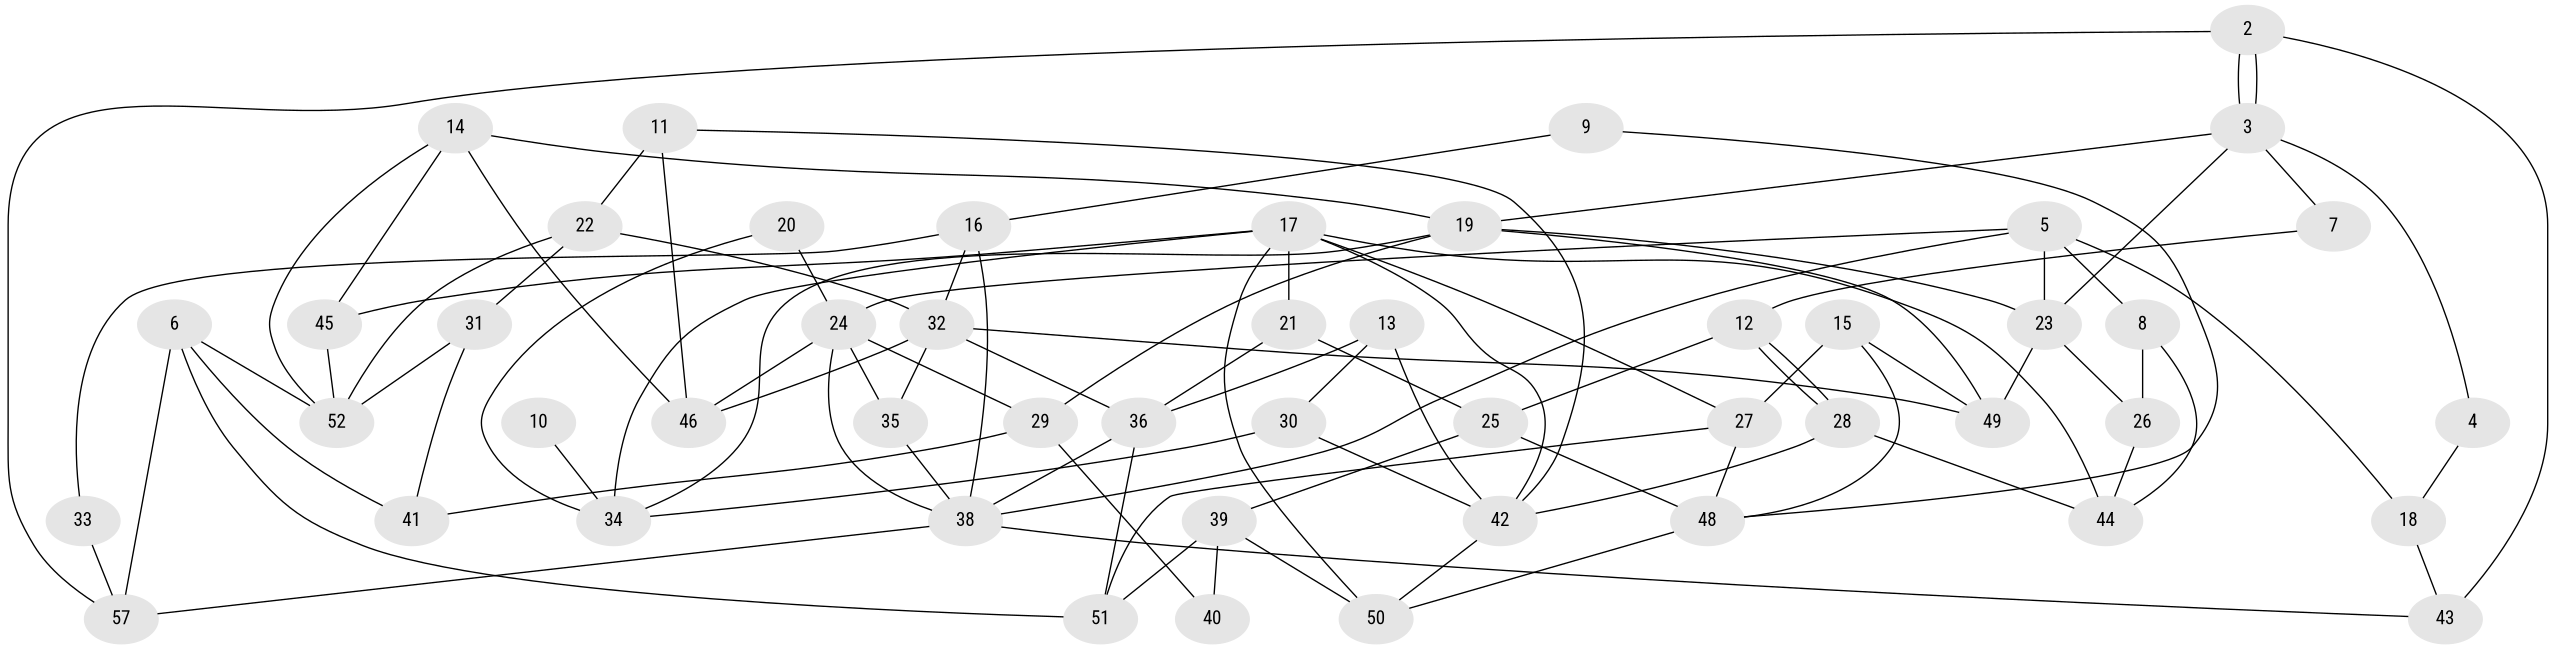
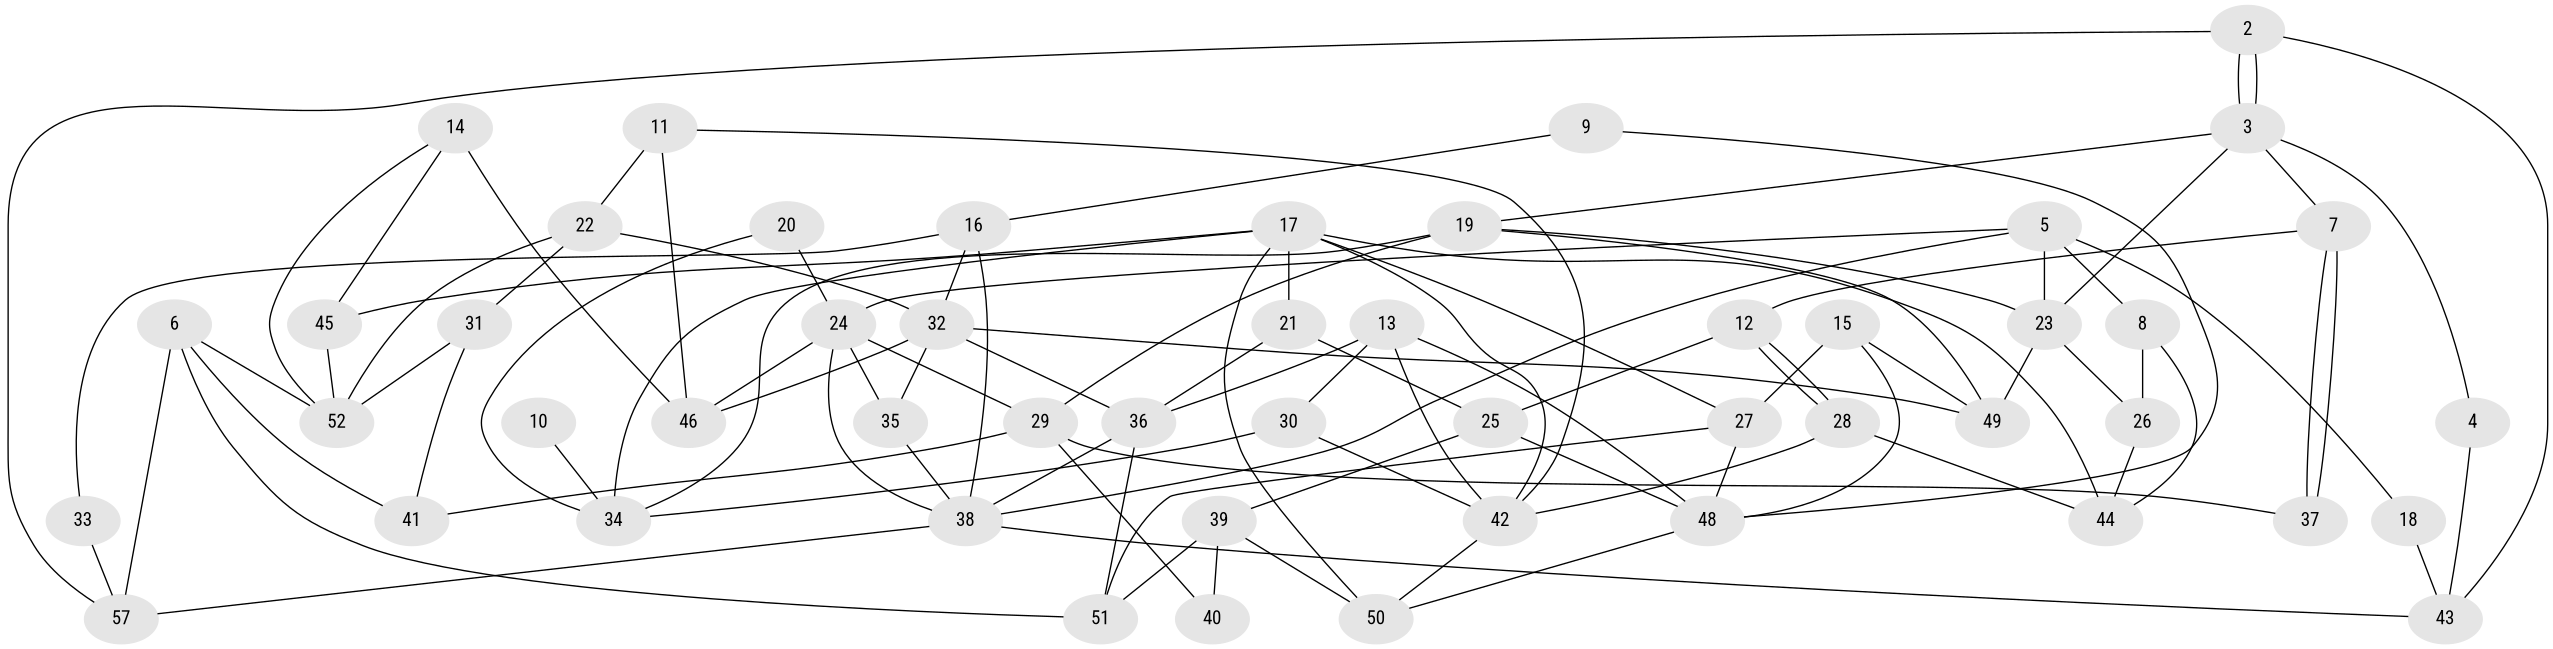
(961, 175) -> none
none -> (1558, 409)
(2441, 472) -> (2461, 521)
none -> (2310, 521)
